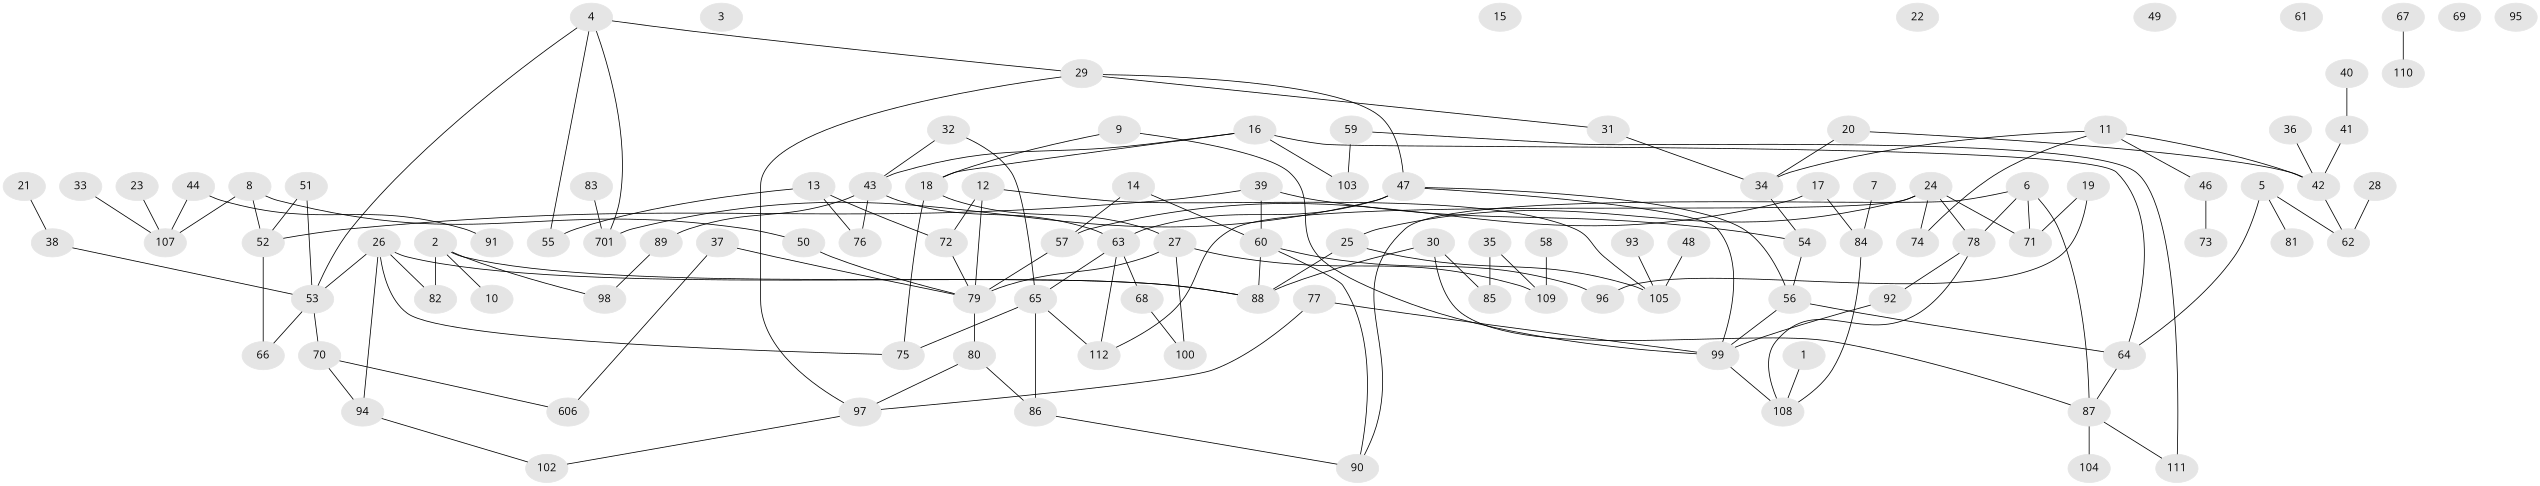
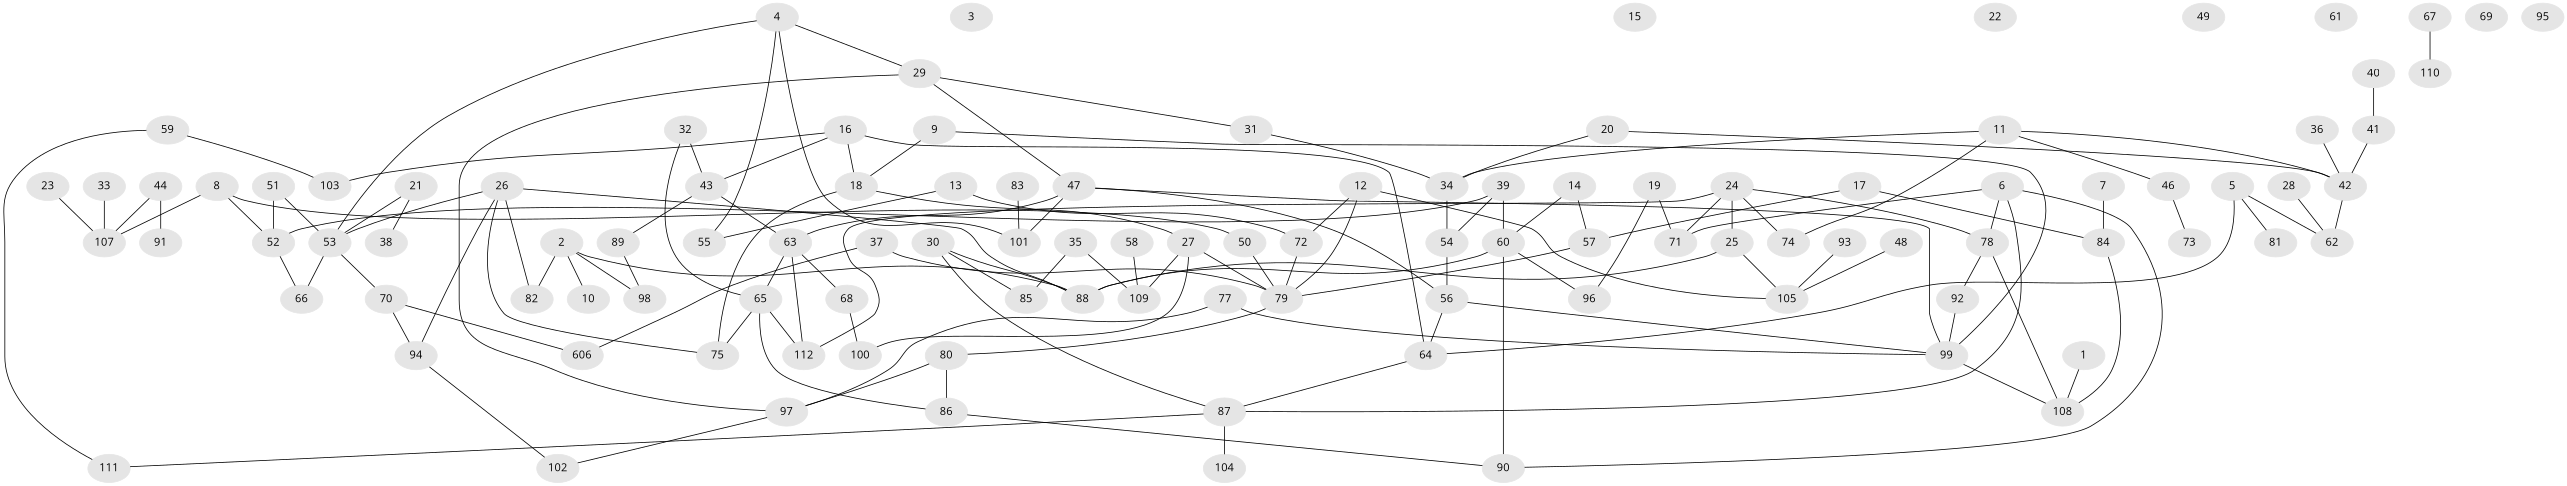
(605, 243) -> (1019, 243)
(860, 243) -> none
(182, 271) -> (379, 211)
